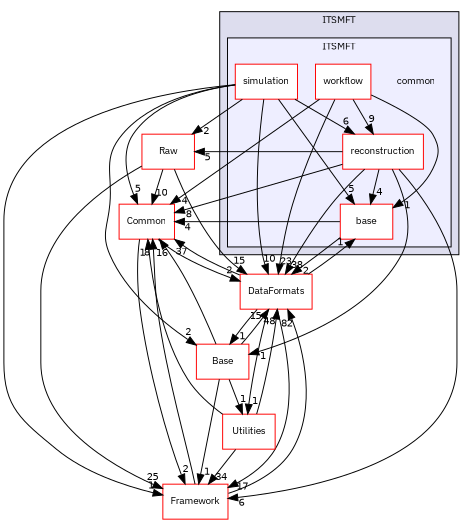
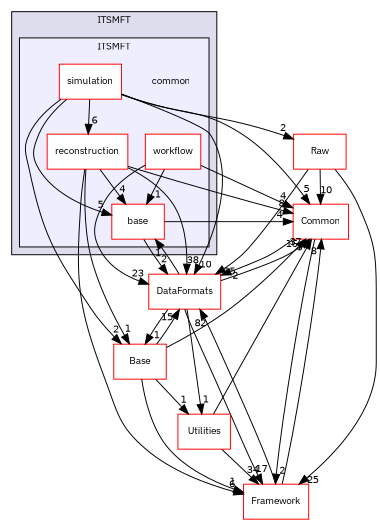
(361, 112) -> none
(274, 152) -> none
(4, 252) -> none
(268, 367) -> none
